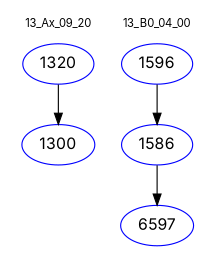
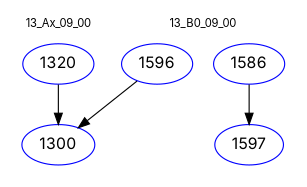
(58, 24) -> (58, 24)
(157, 24) -> (203, 24)
(157, 99) -> (120, 95)
(157, 226) -> (249, 145)
